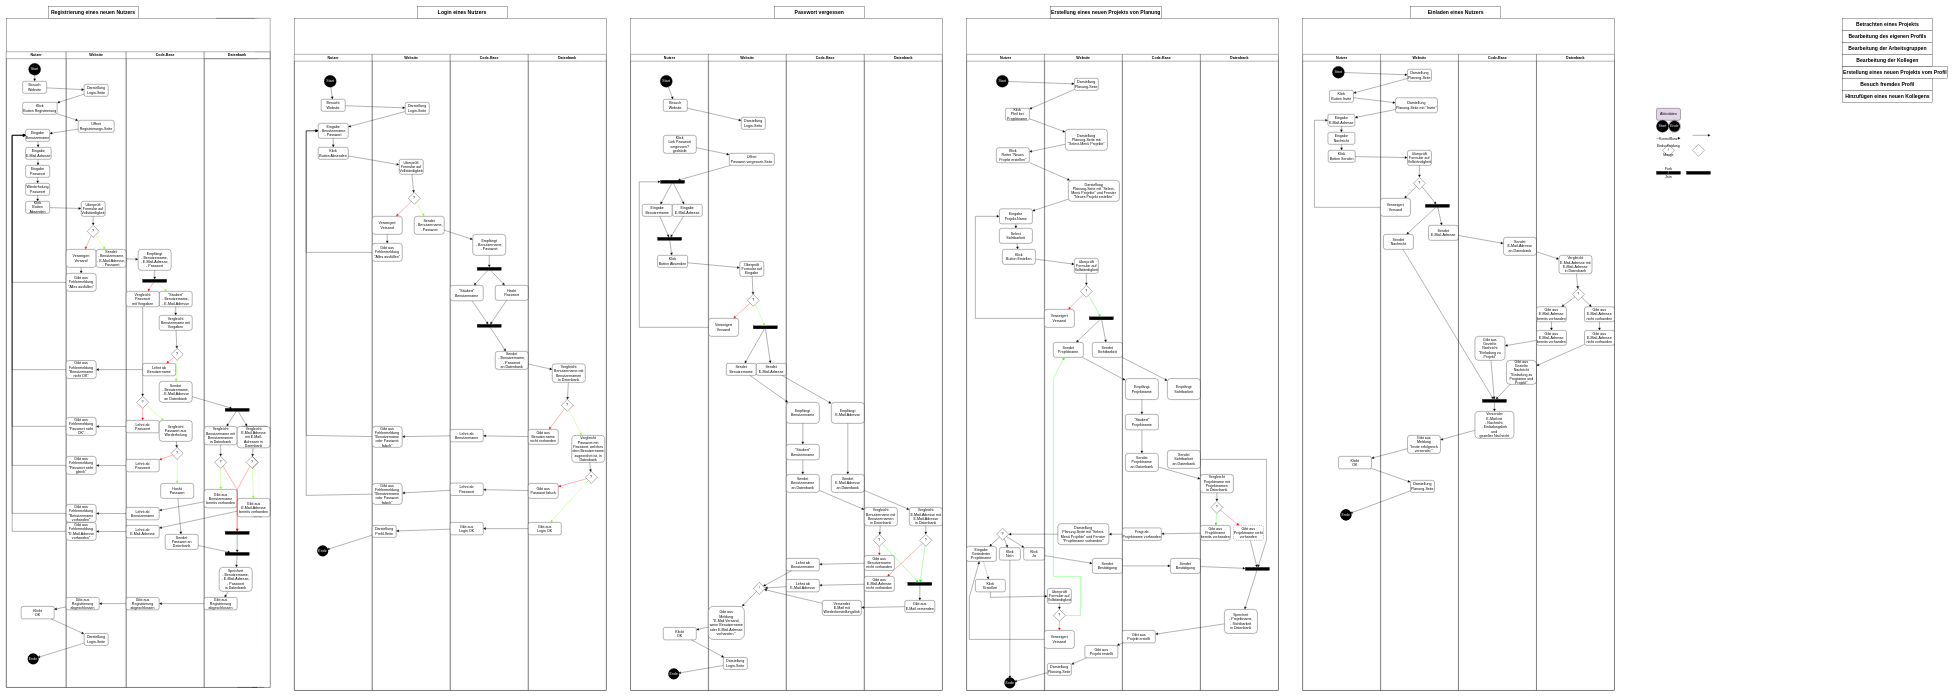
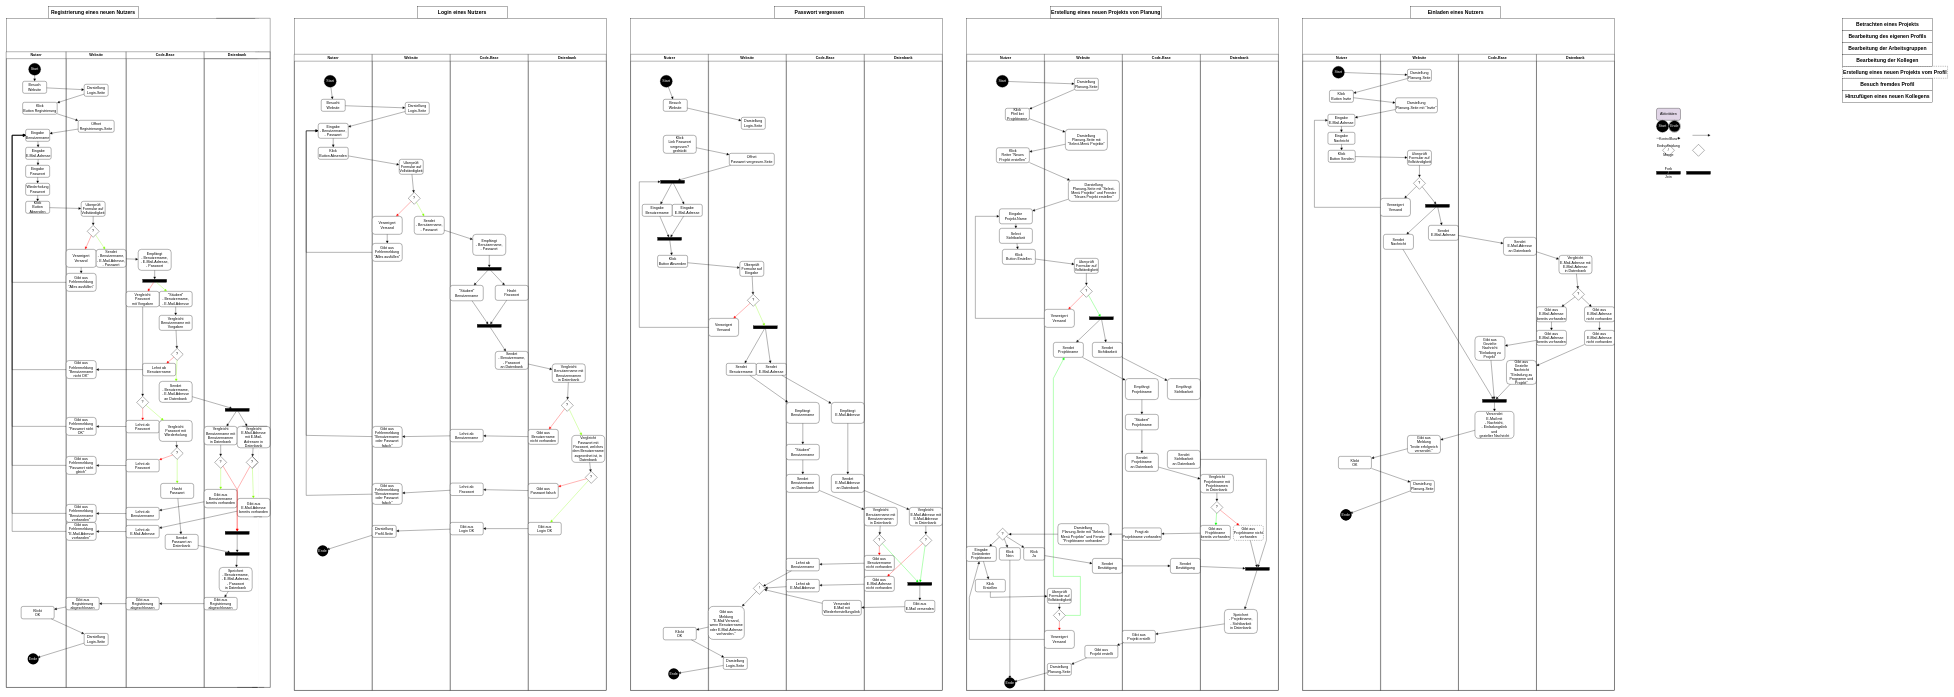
(1895, 72) -> (1895, 72)
(176, 431) -> (176, 431)
(985, 569) -> (985, 569)
